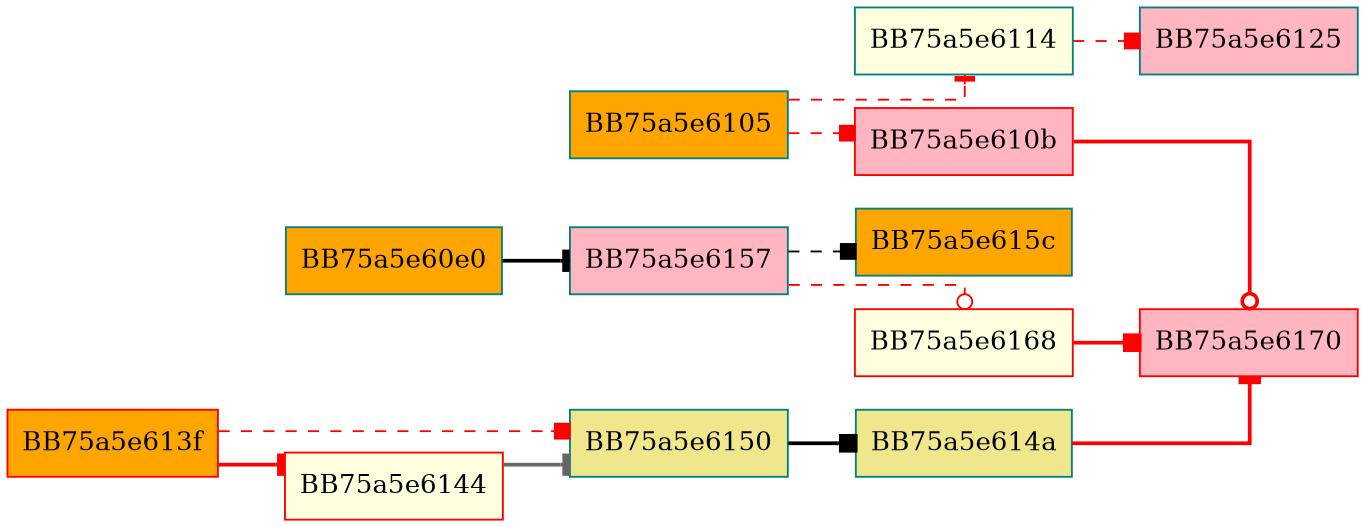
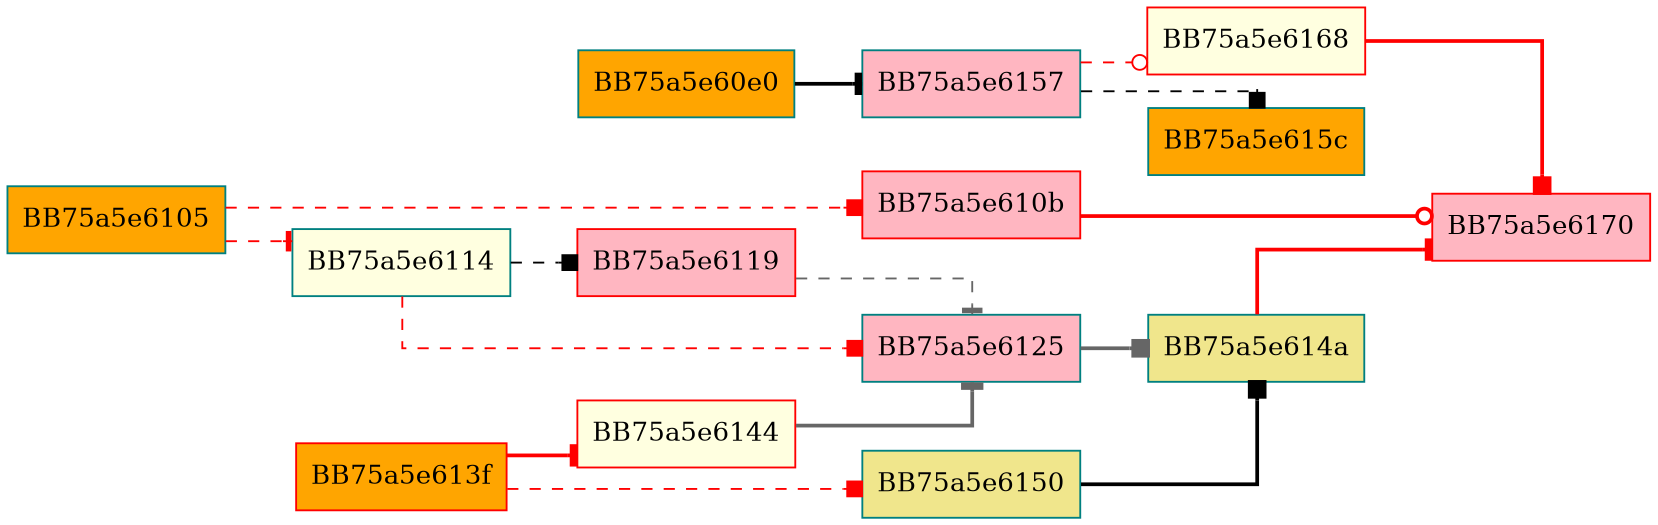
none -> (686, 263)
none -> (1105, 348)
(532, 465) -> (901, 426)
